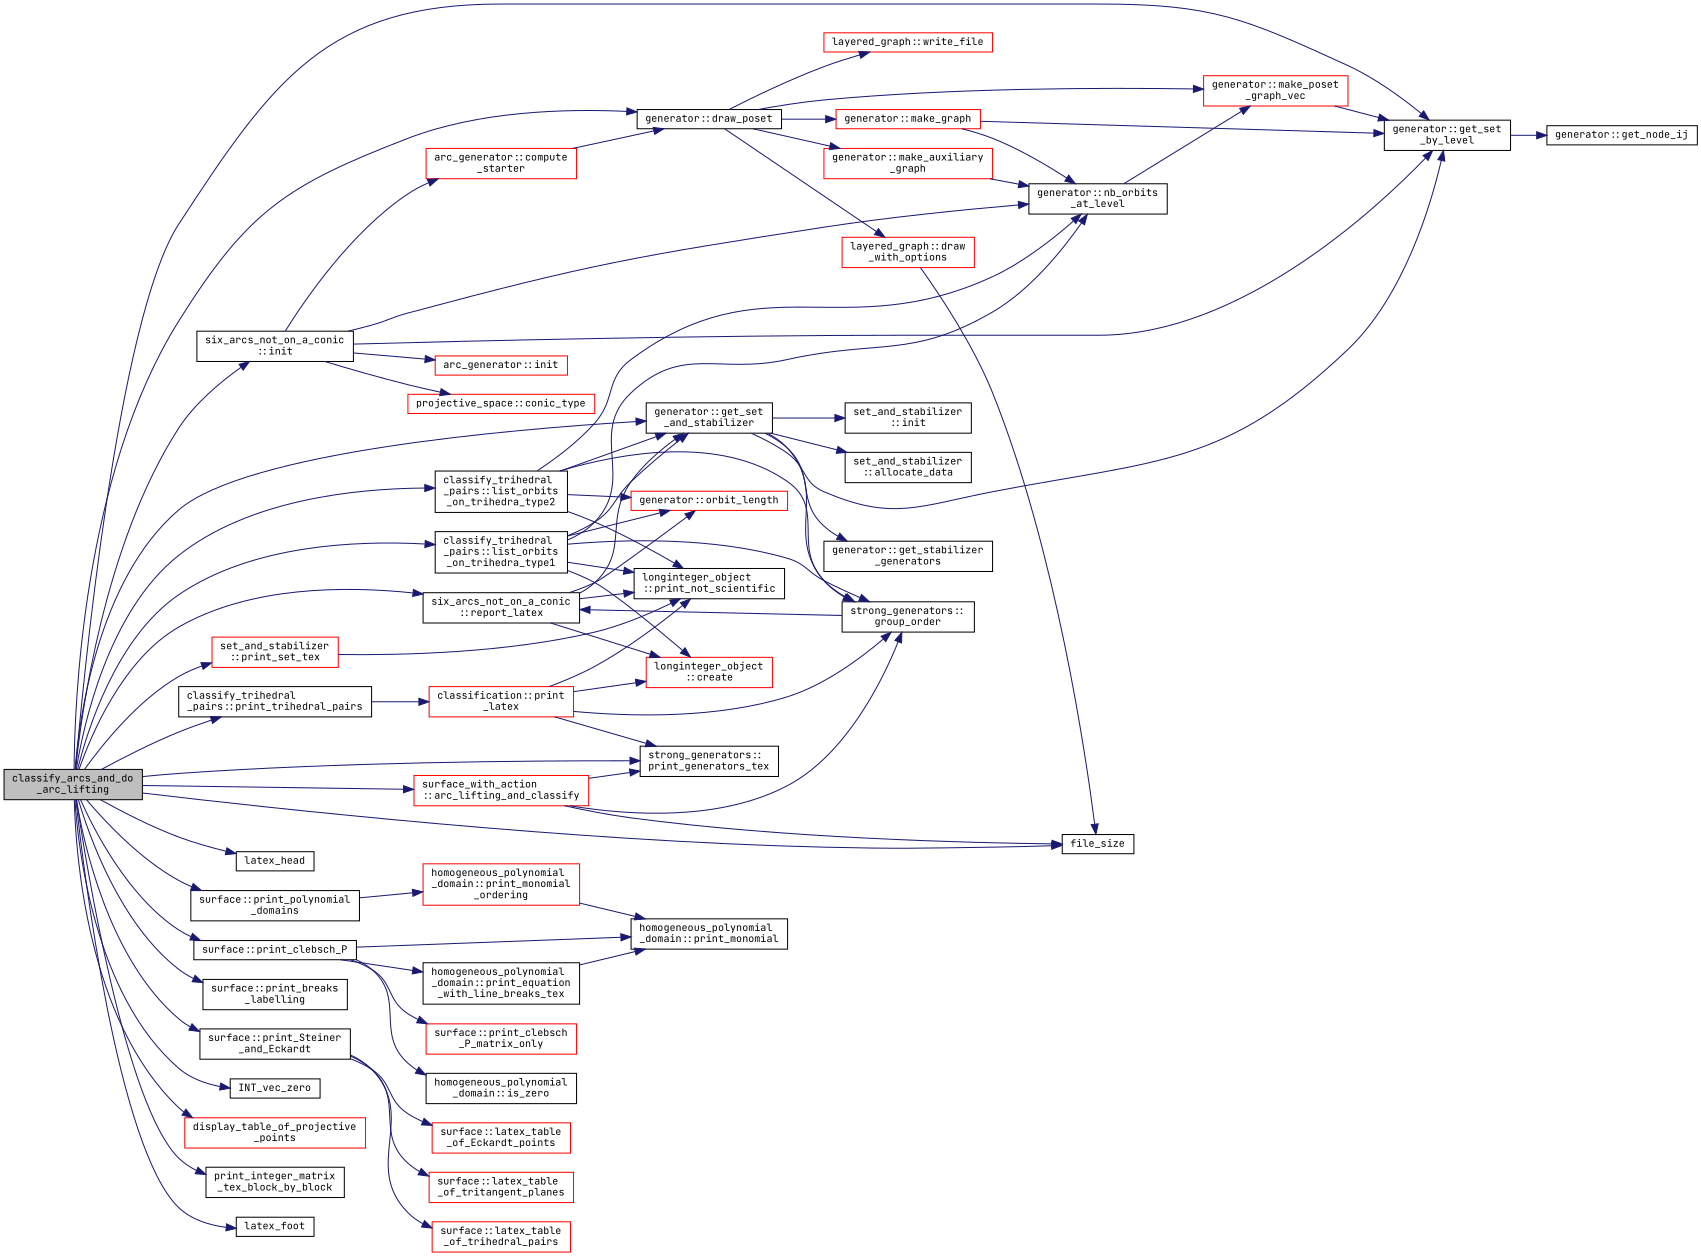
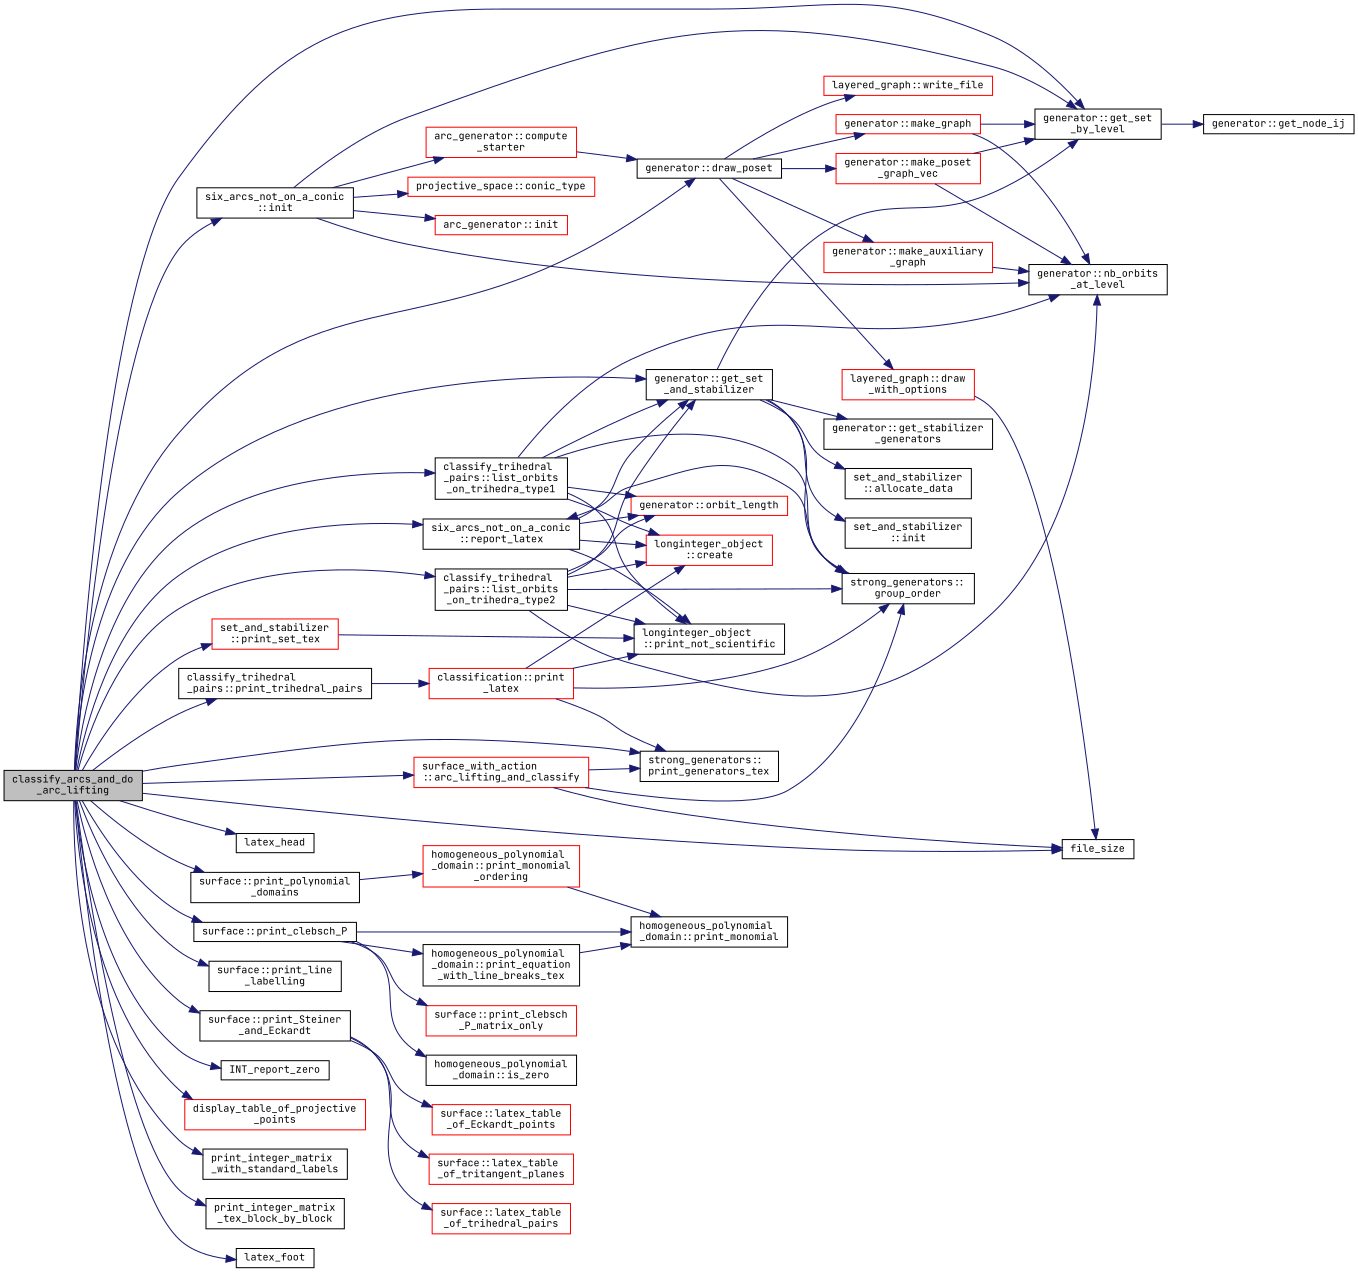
(1183, 148) -> (999, 222)
none -> (602, 571)
(275, 995) -> (275, 976)
(275, 1088) -> (275, 1070)
none -> (275, 1164)
